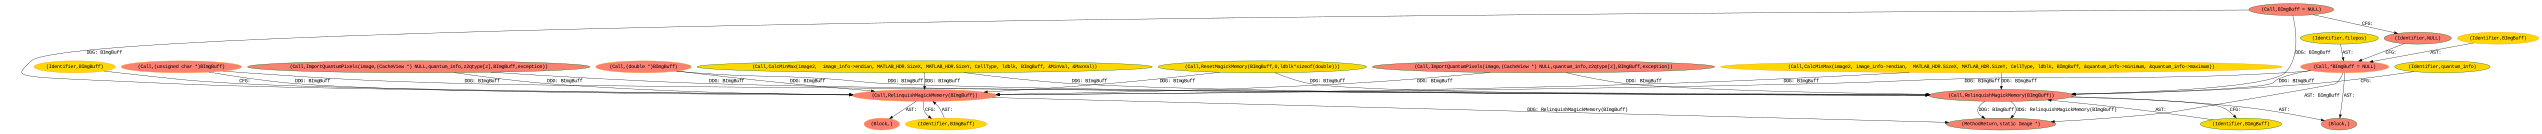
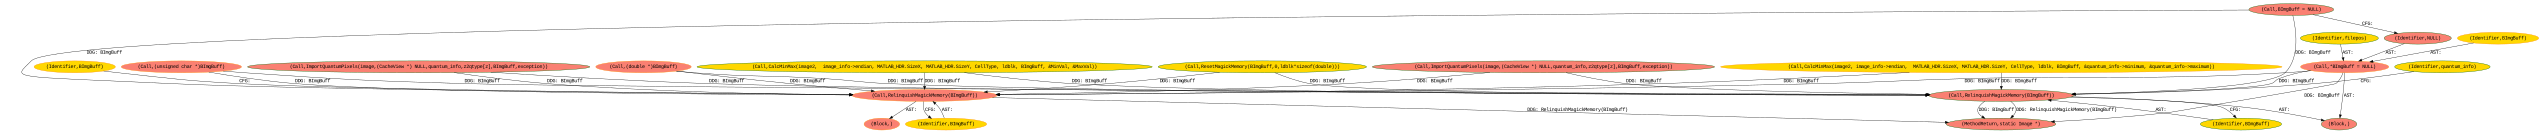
(2392, 53) -> (2392, 53)
(2322, 95) -> (2322, 95)
